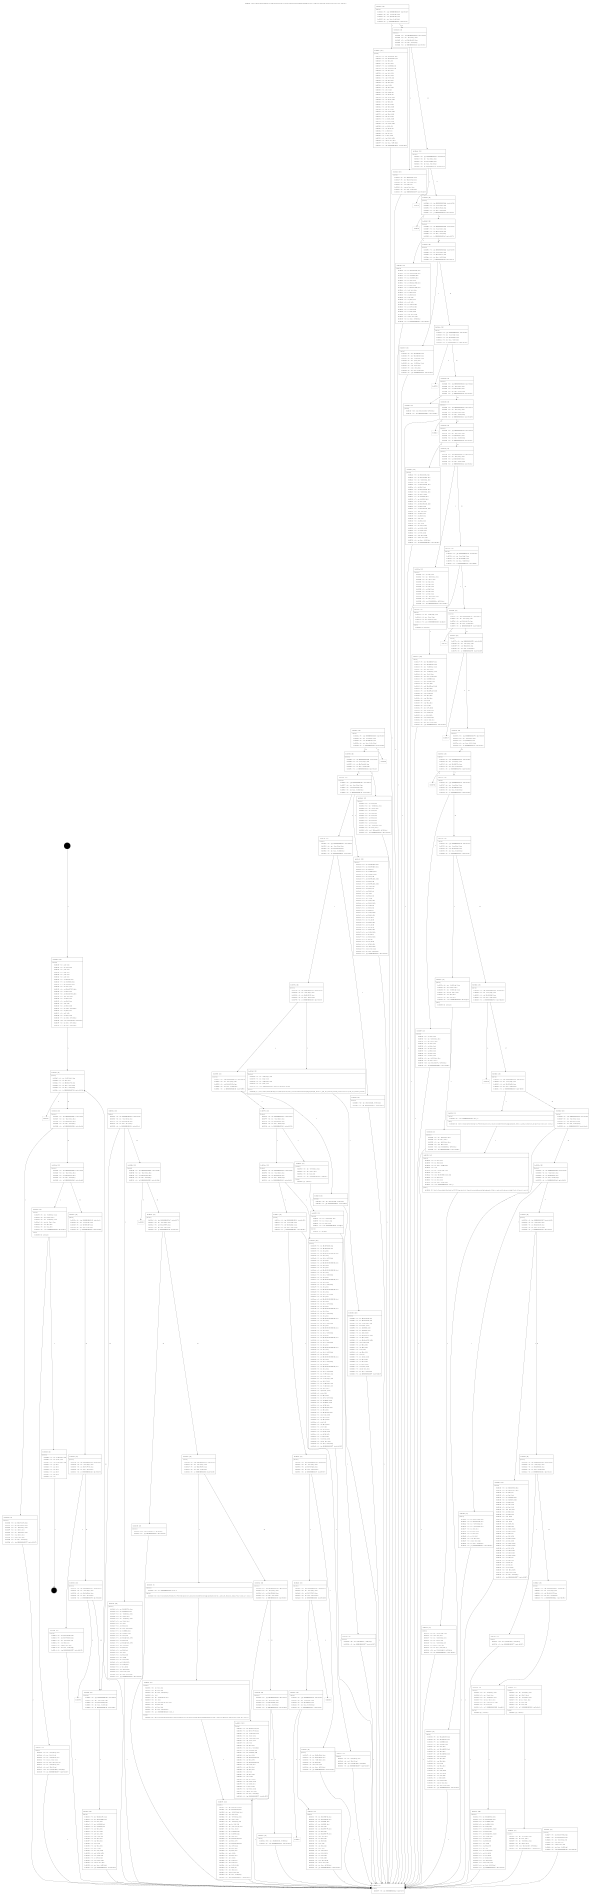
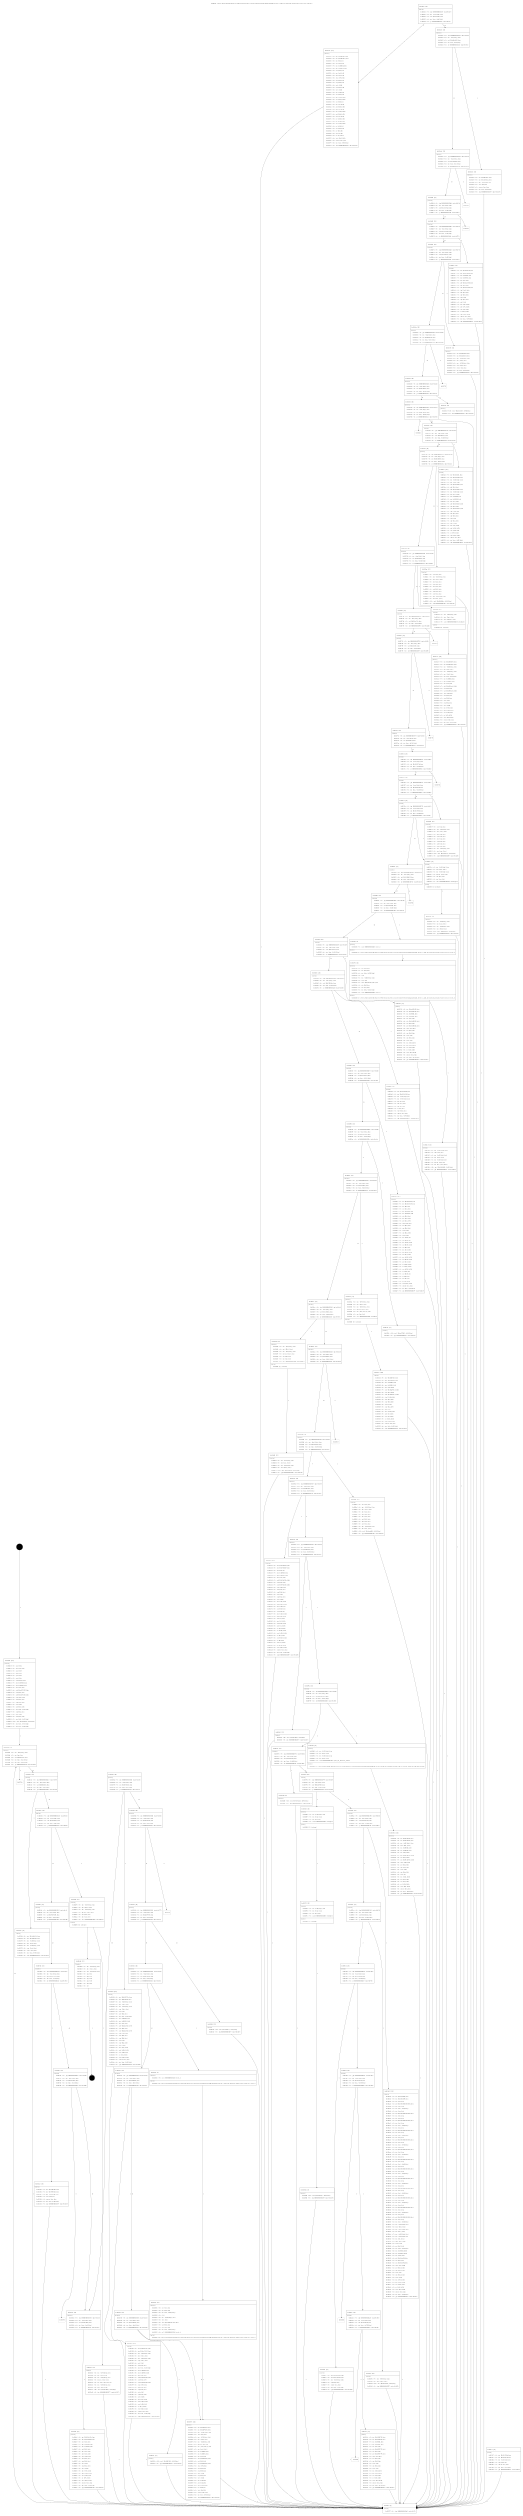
none -> (325, 1309)
